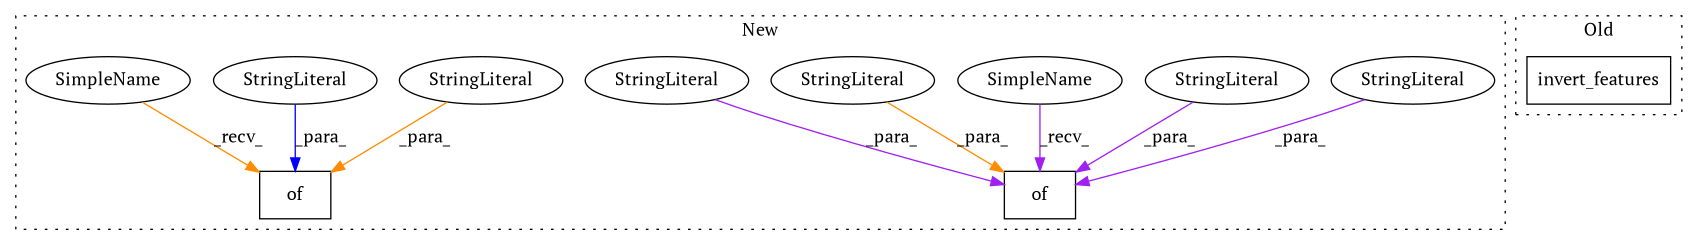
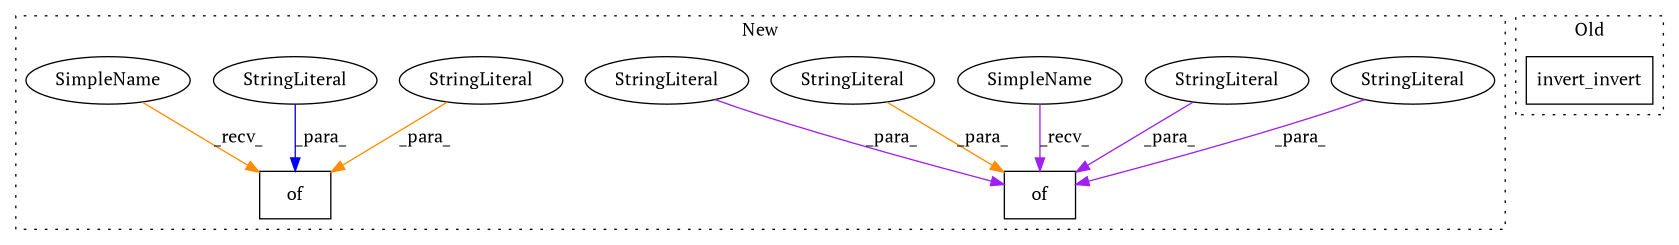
(1599, 80) -> (1590, 80)
